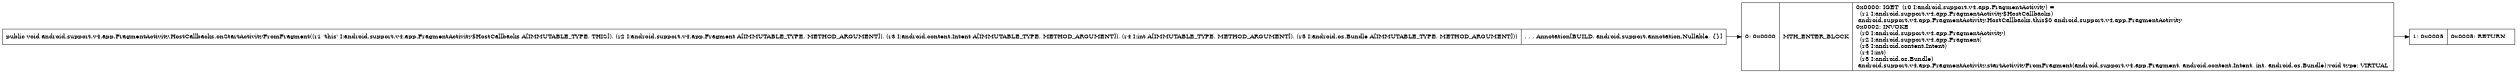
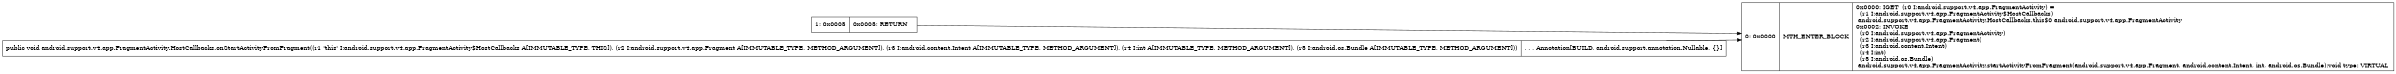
(2399, 37) -> (1327, 29)
